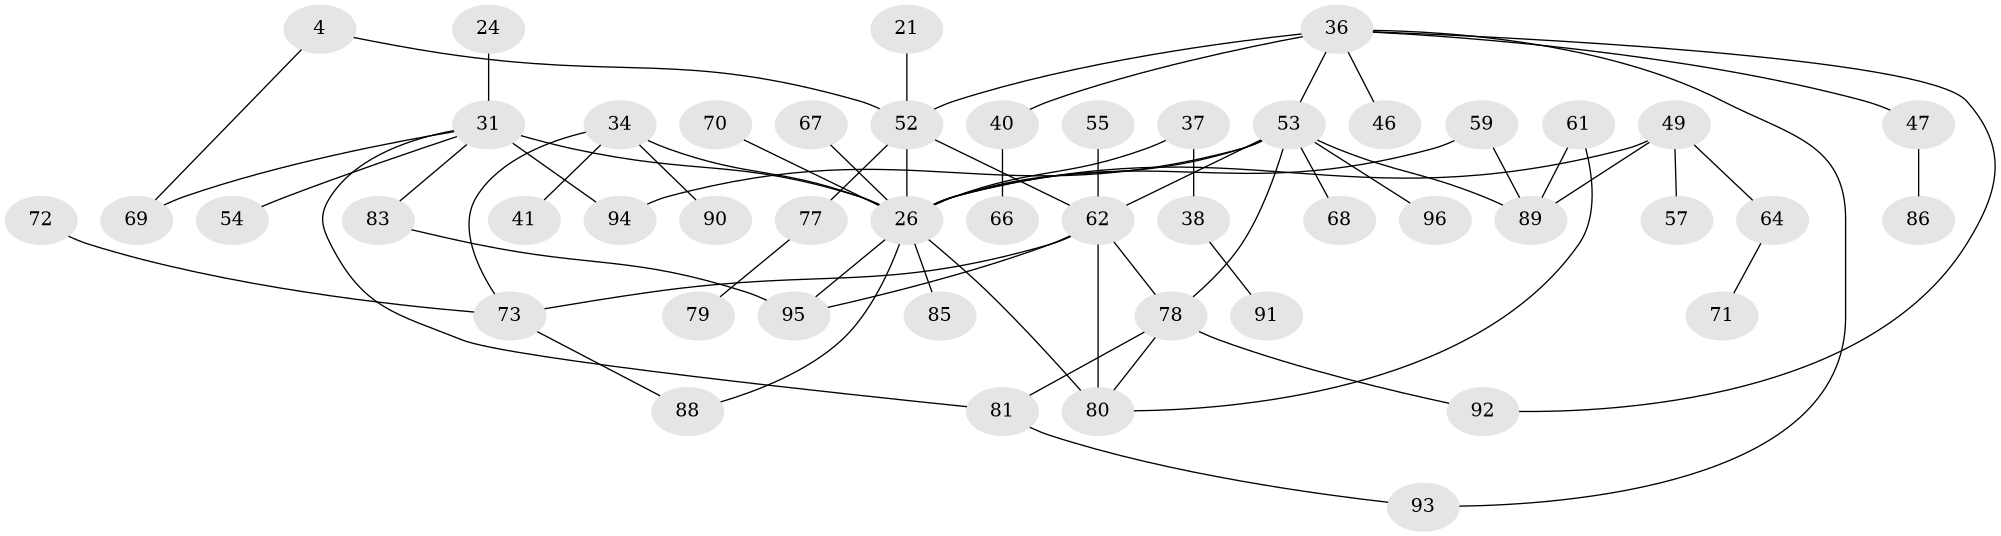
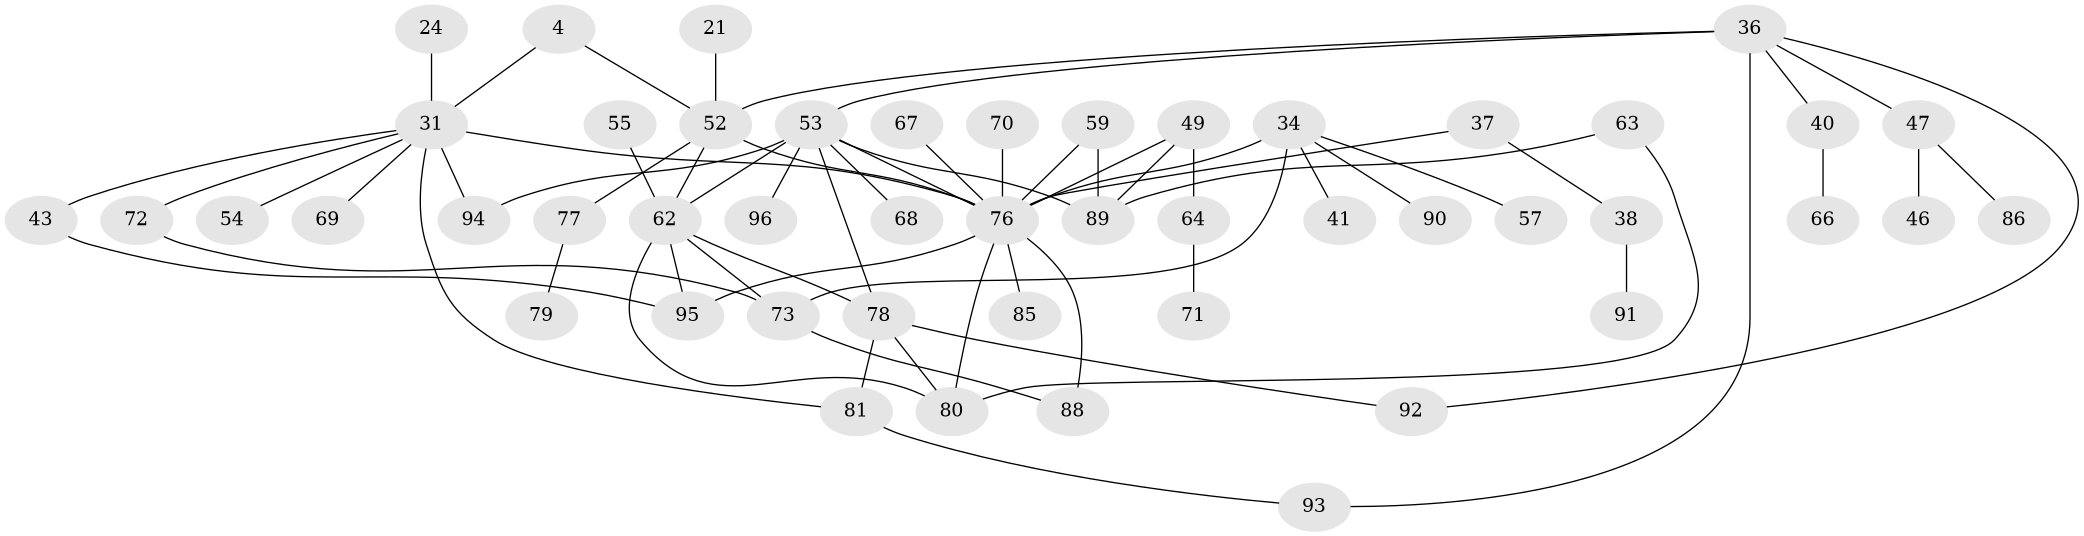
(1361, 77) -> (1919, 173)
(228, 125) -> (495, 77)
(1579, 125) -> (1628, 125)
none -> (280, 165)
(1676, 173) -> (1417, 171)
(378, 220) -> (41, 220)
(907, 220) -> (1002, 220)
